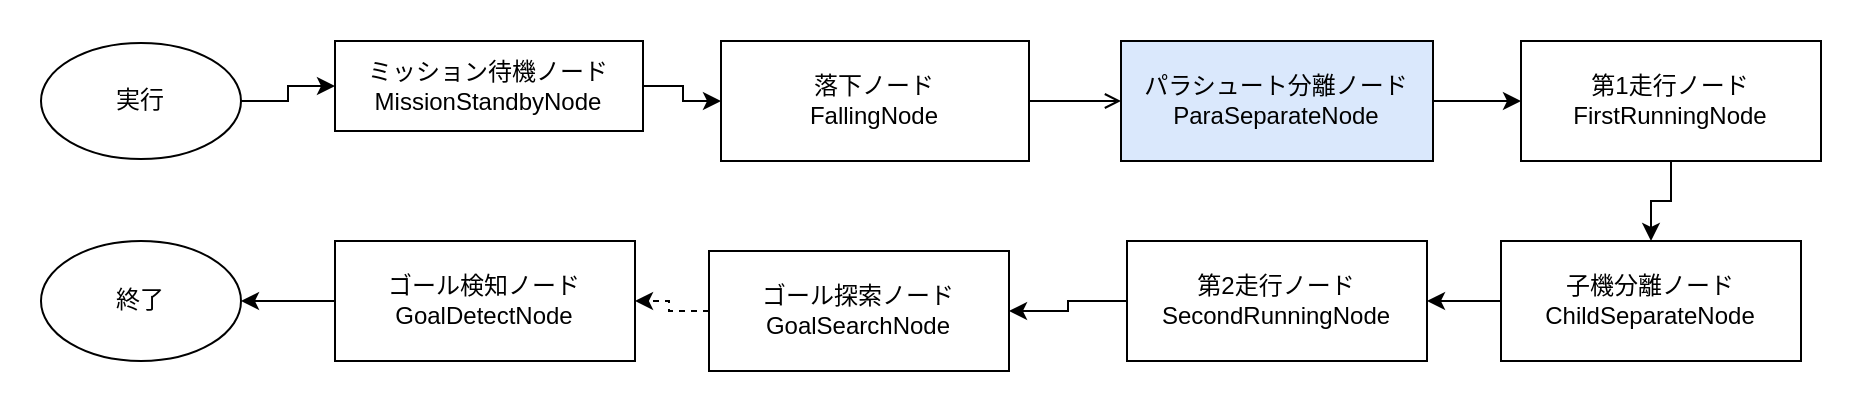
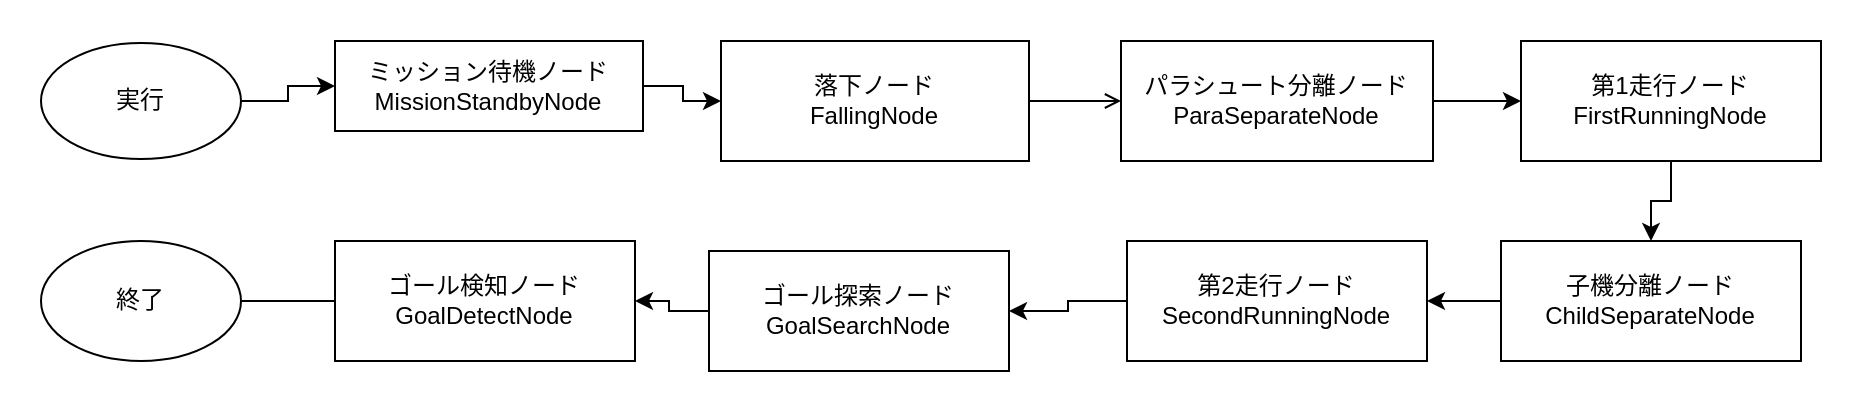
(1277, 101) -> (1277, 101)
(256, 301) -> (250, 301)
(671, 311) -> (671, 311)
